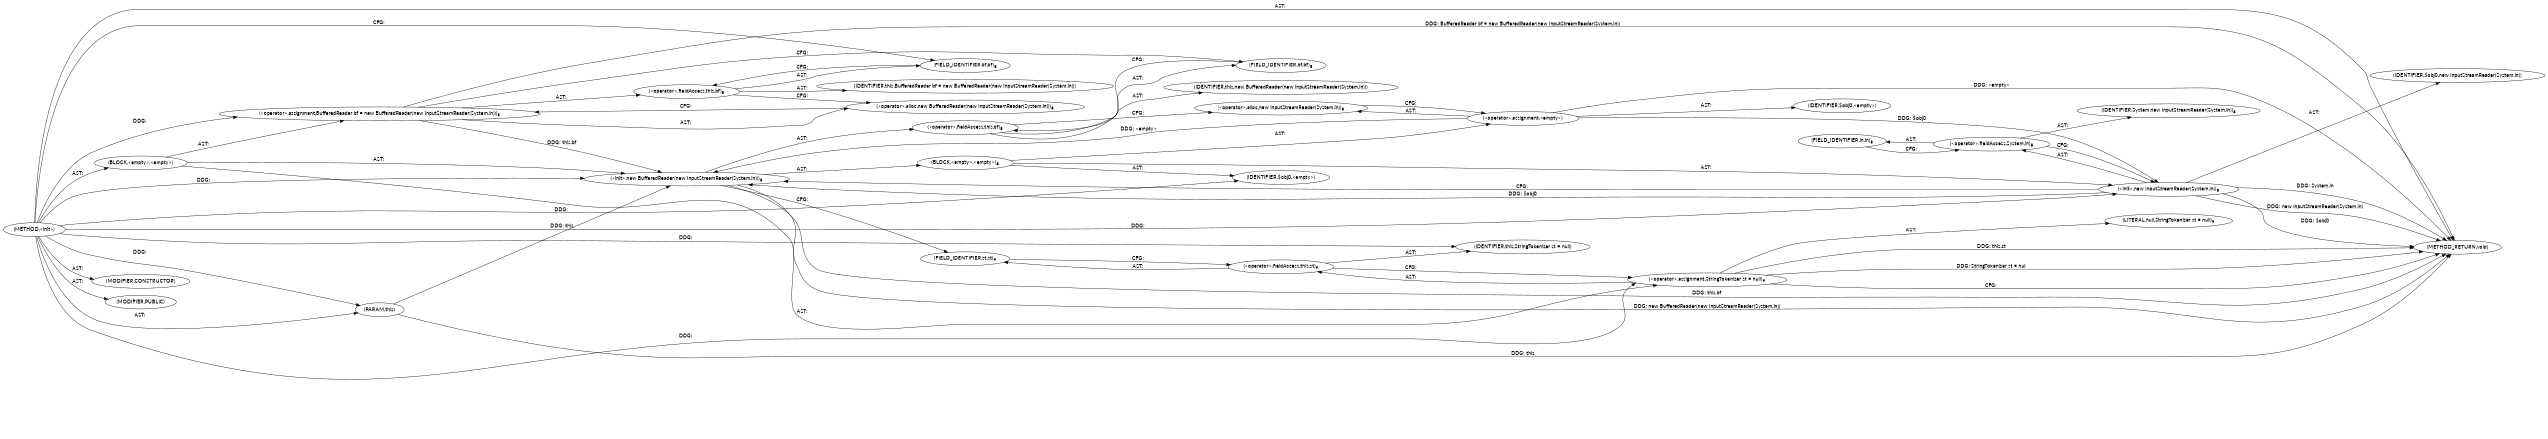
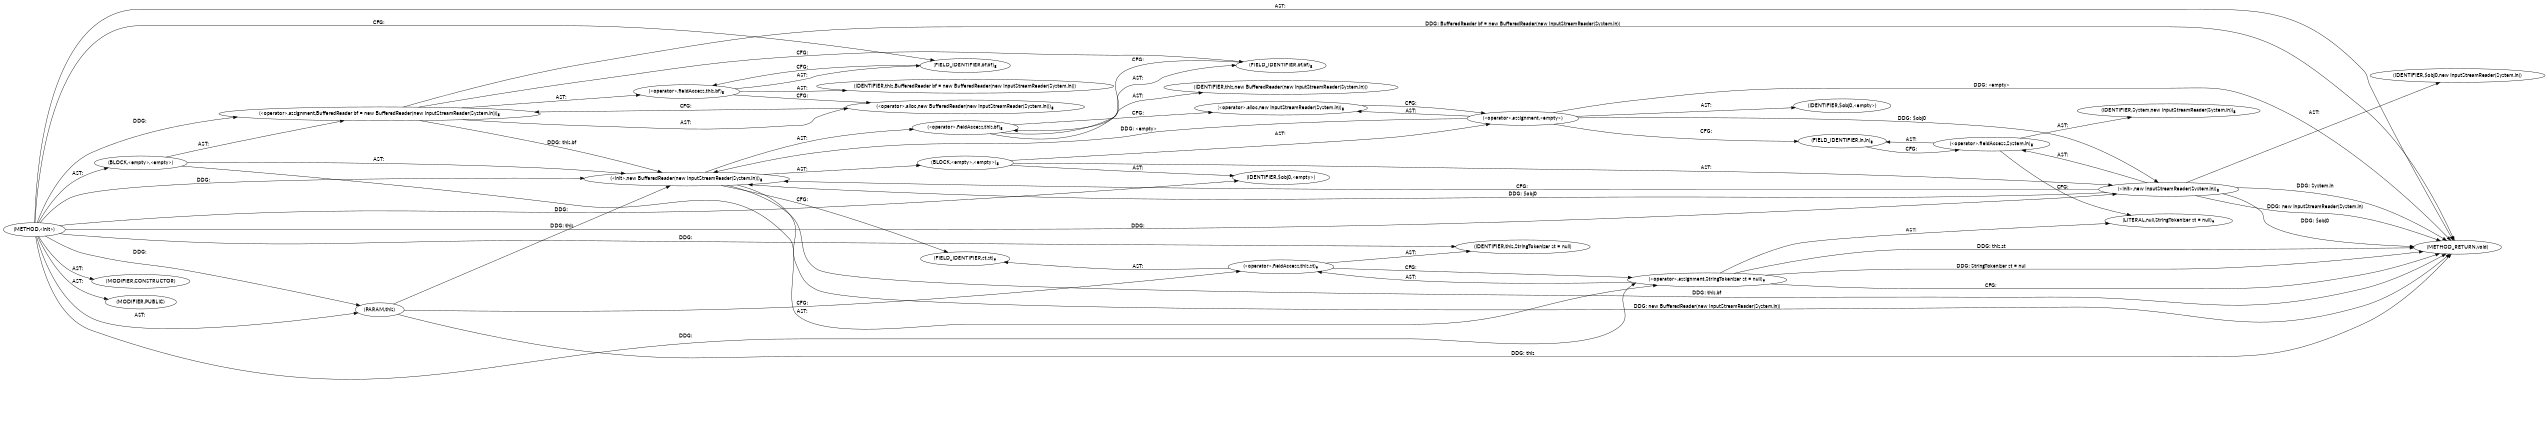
none -> (1674, 138)
(2100, 160) -> (2050, 186)
(1118, 261) -> (821, 306)
